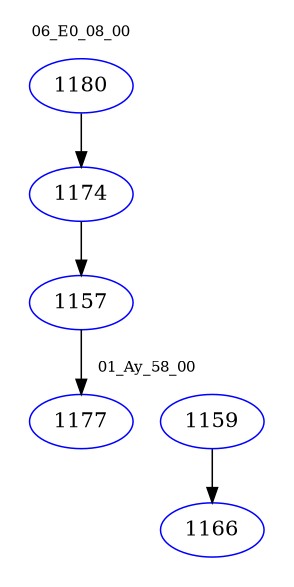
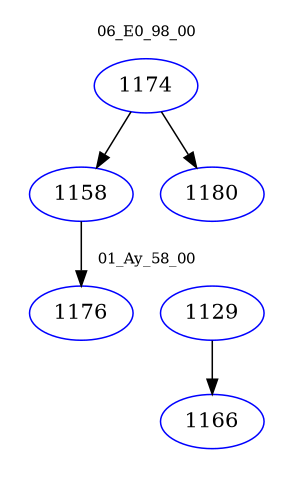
(81, 32) -> (147, 32)
(81, 133) -> (175, 133)
(81, 303) -> (81, 194)
(81, 422) -> (81, 313)
(212, 422) -> (212, 313)
